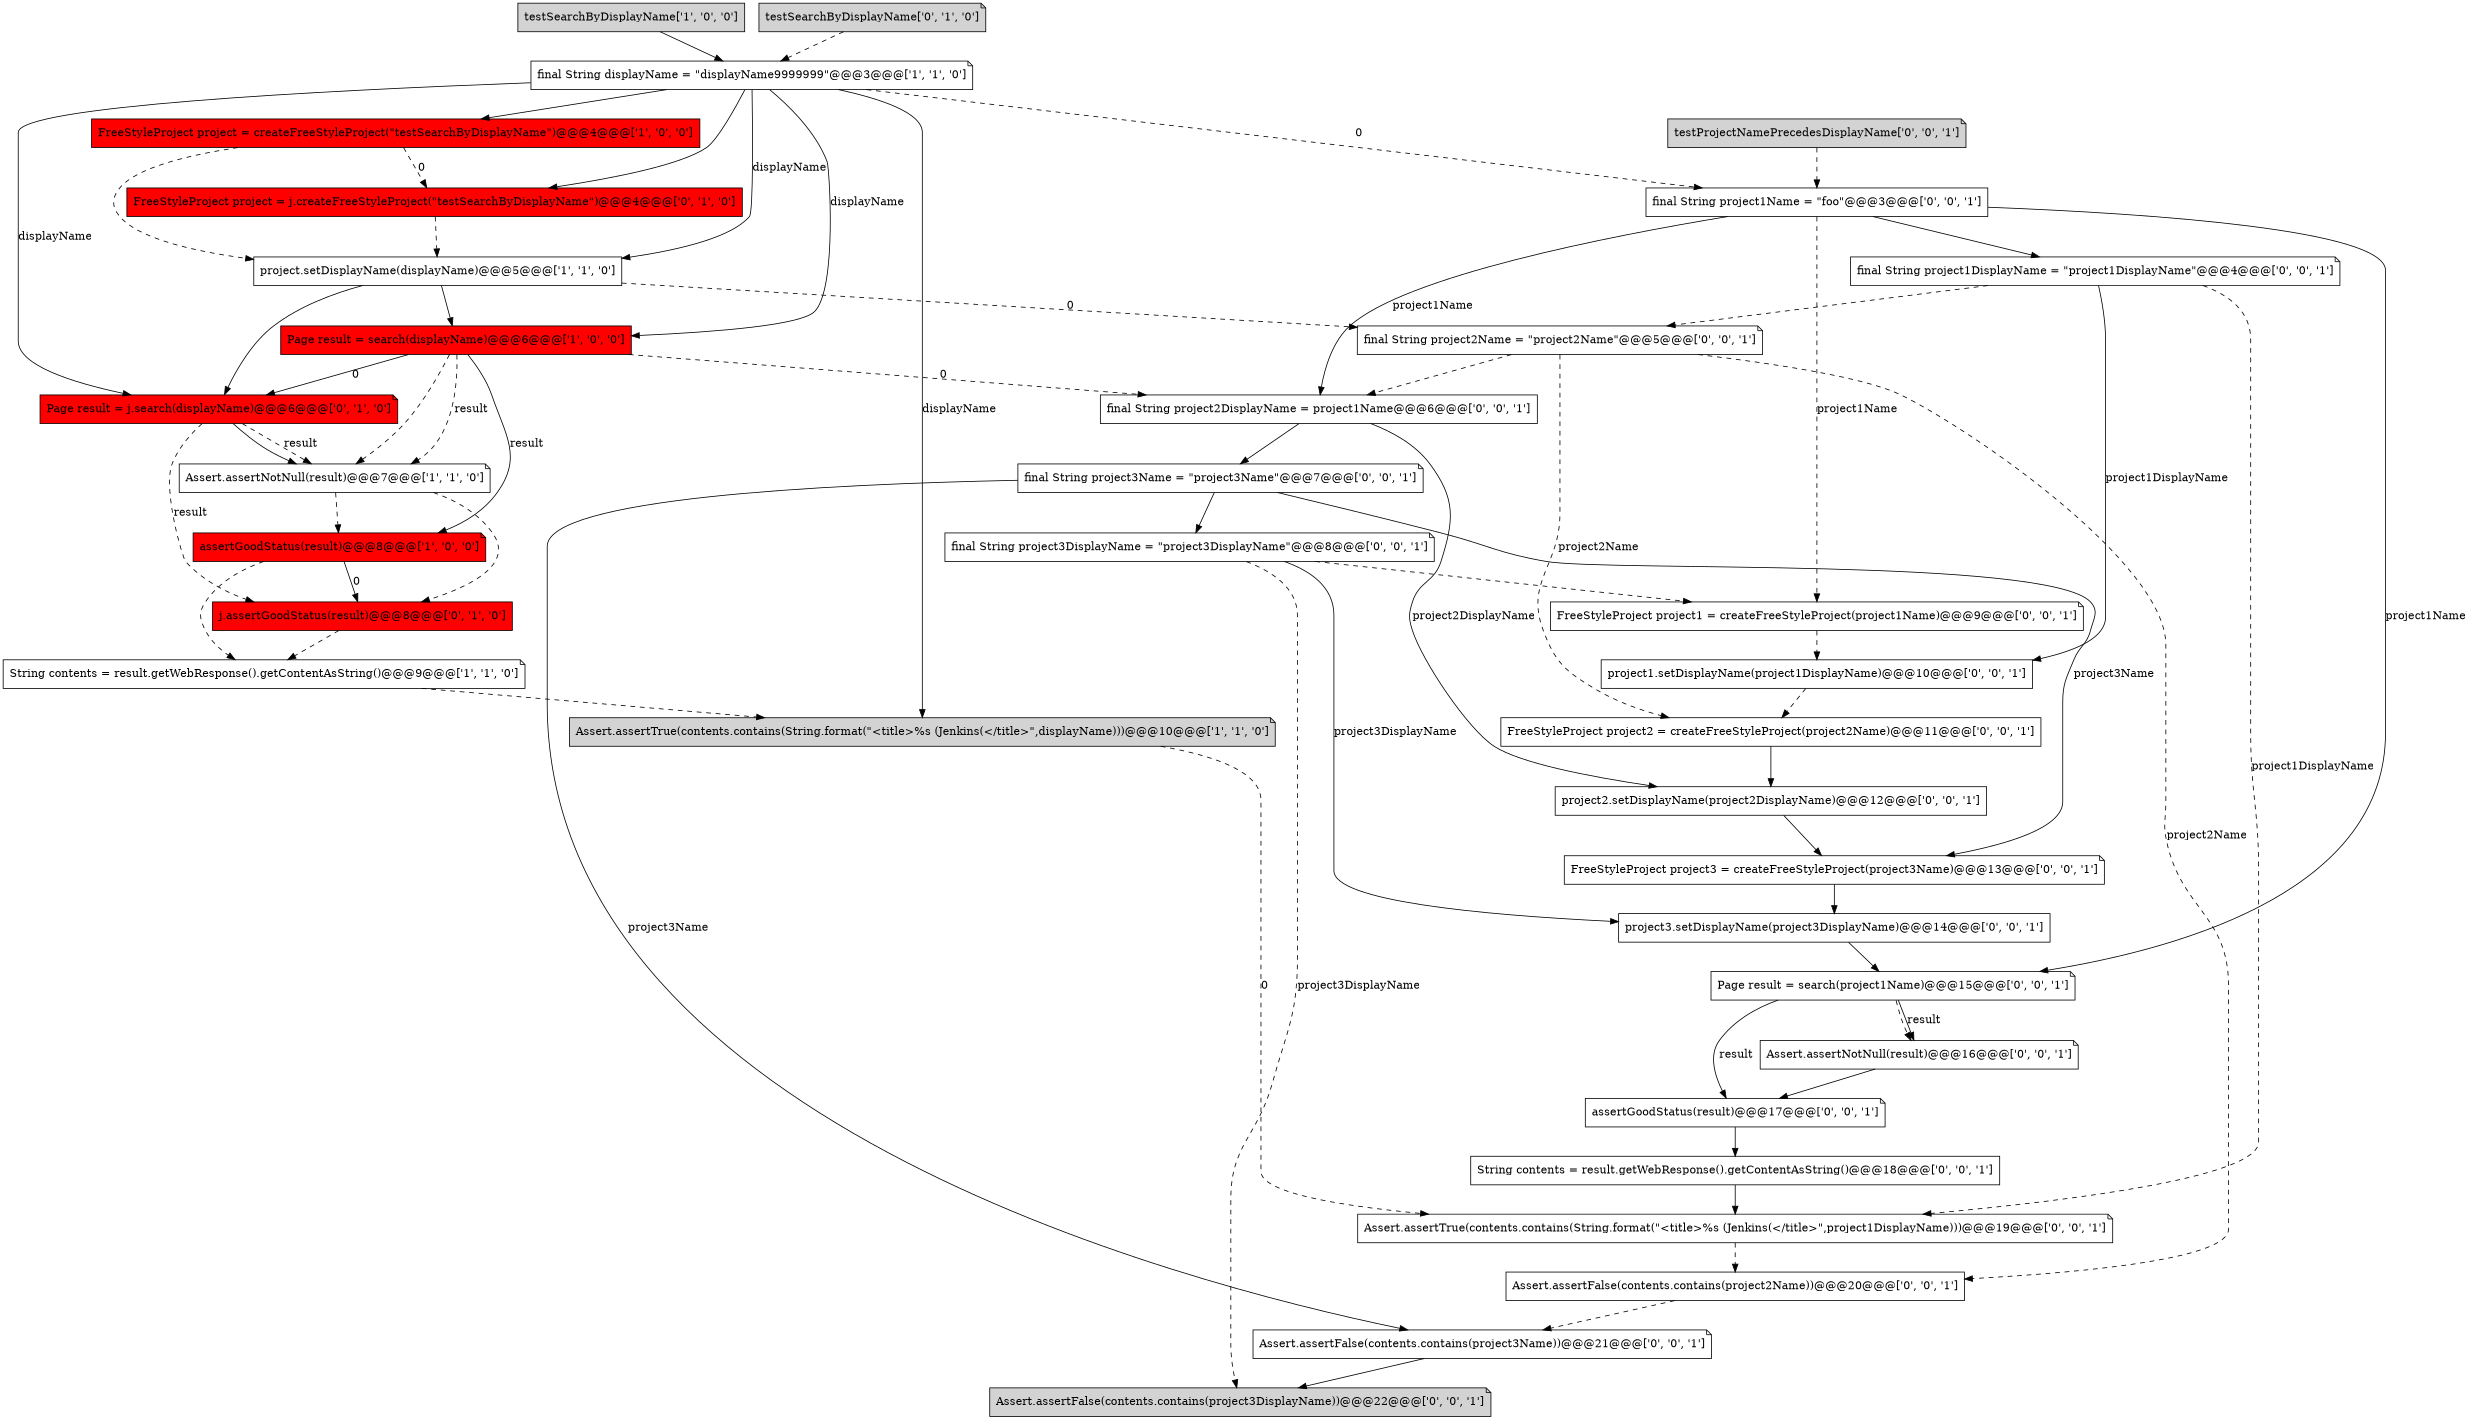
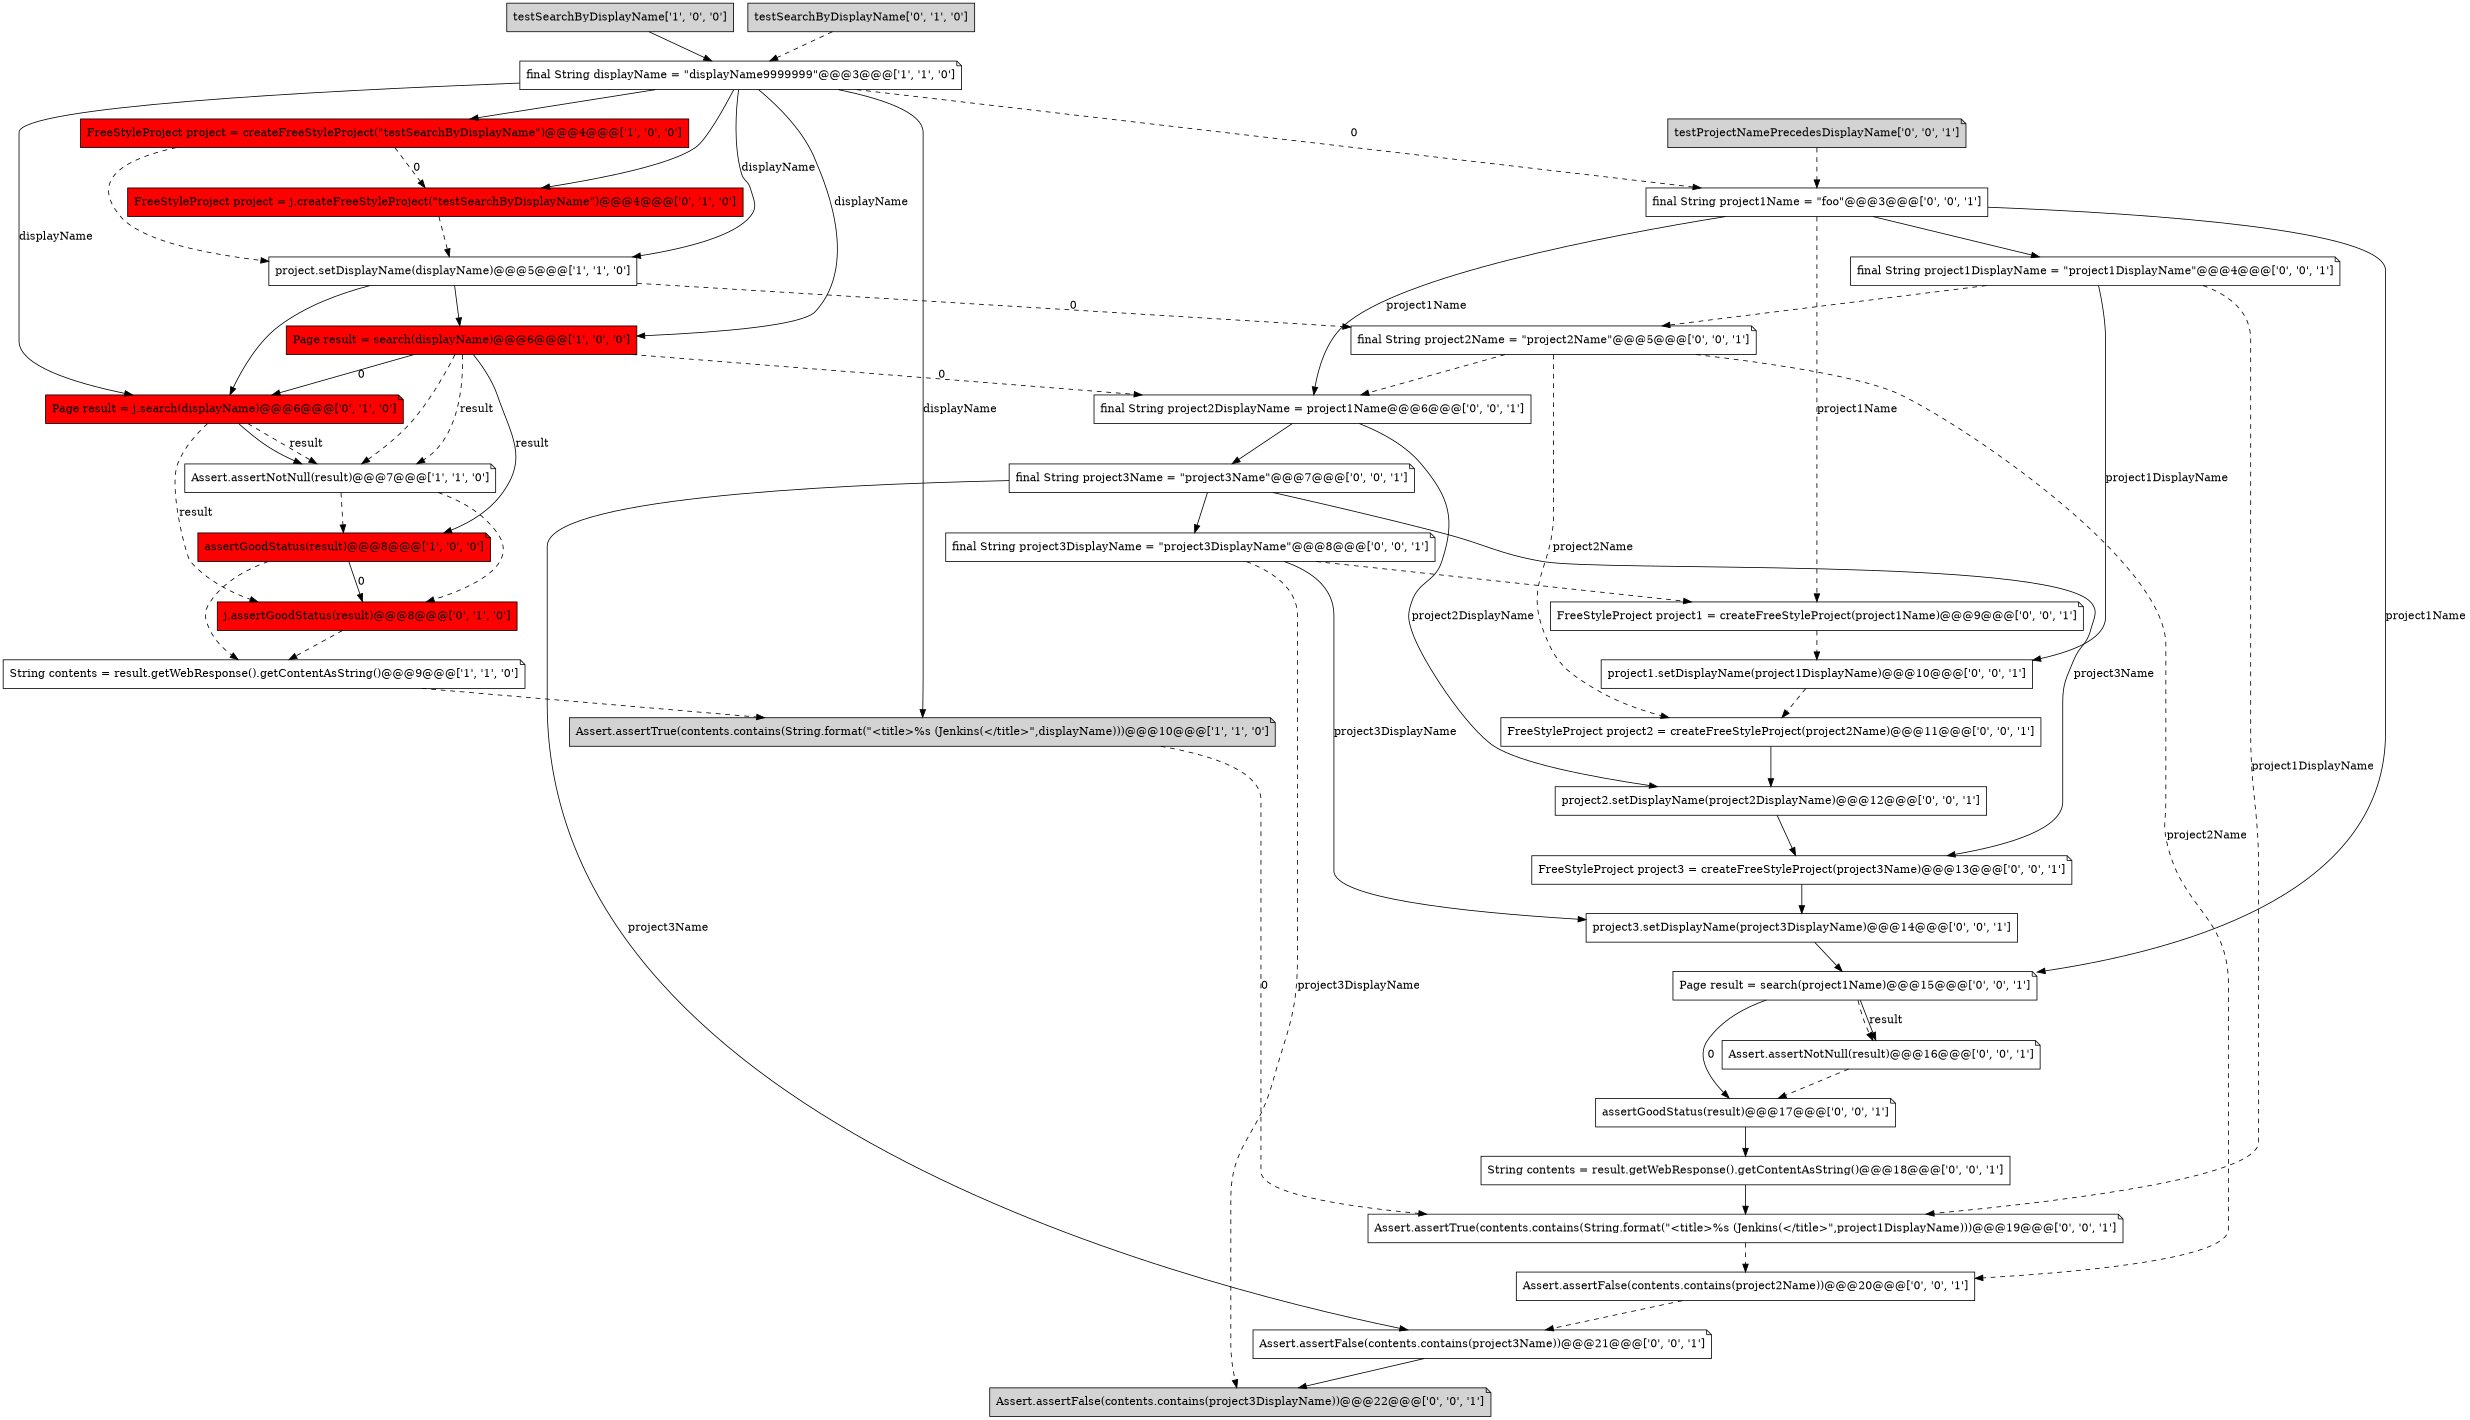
(872, 17) -> (861, 17)
(1736, 1055) -> (1711, 1055)
(1831, 1082) -> (1817, 1082)
